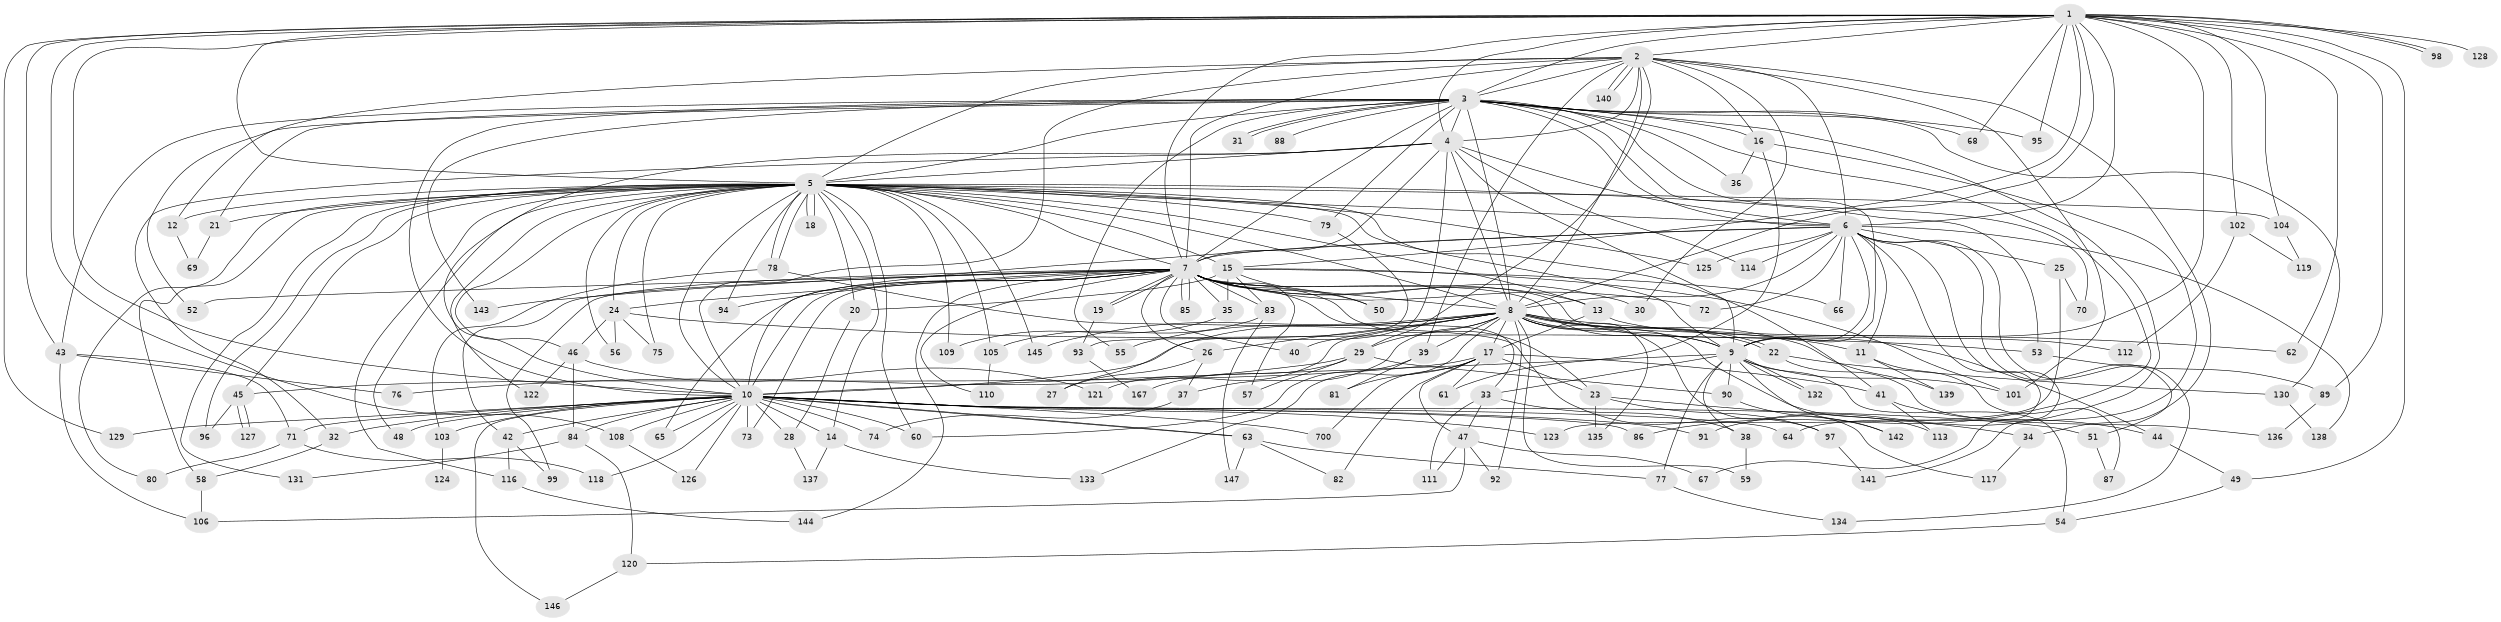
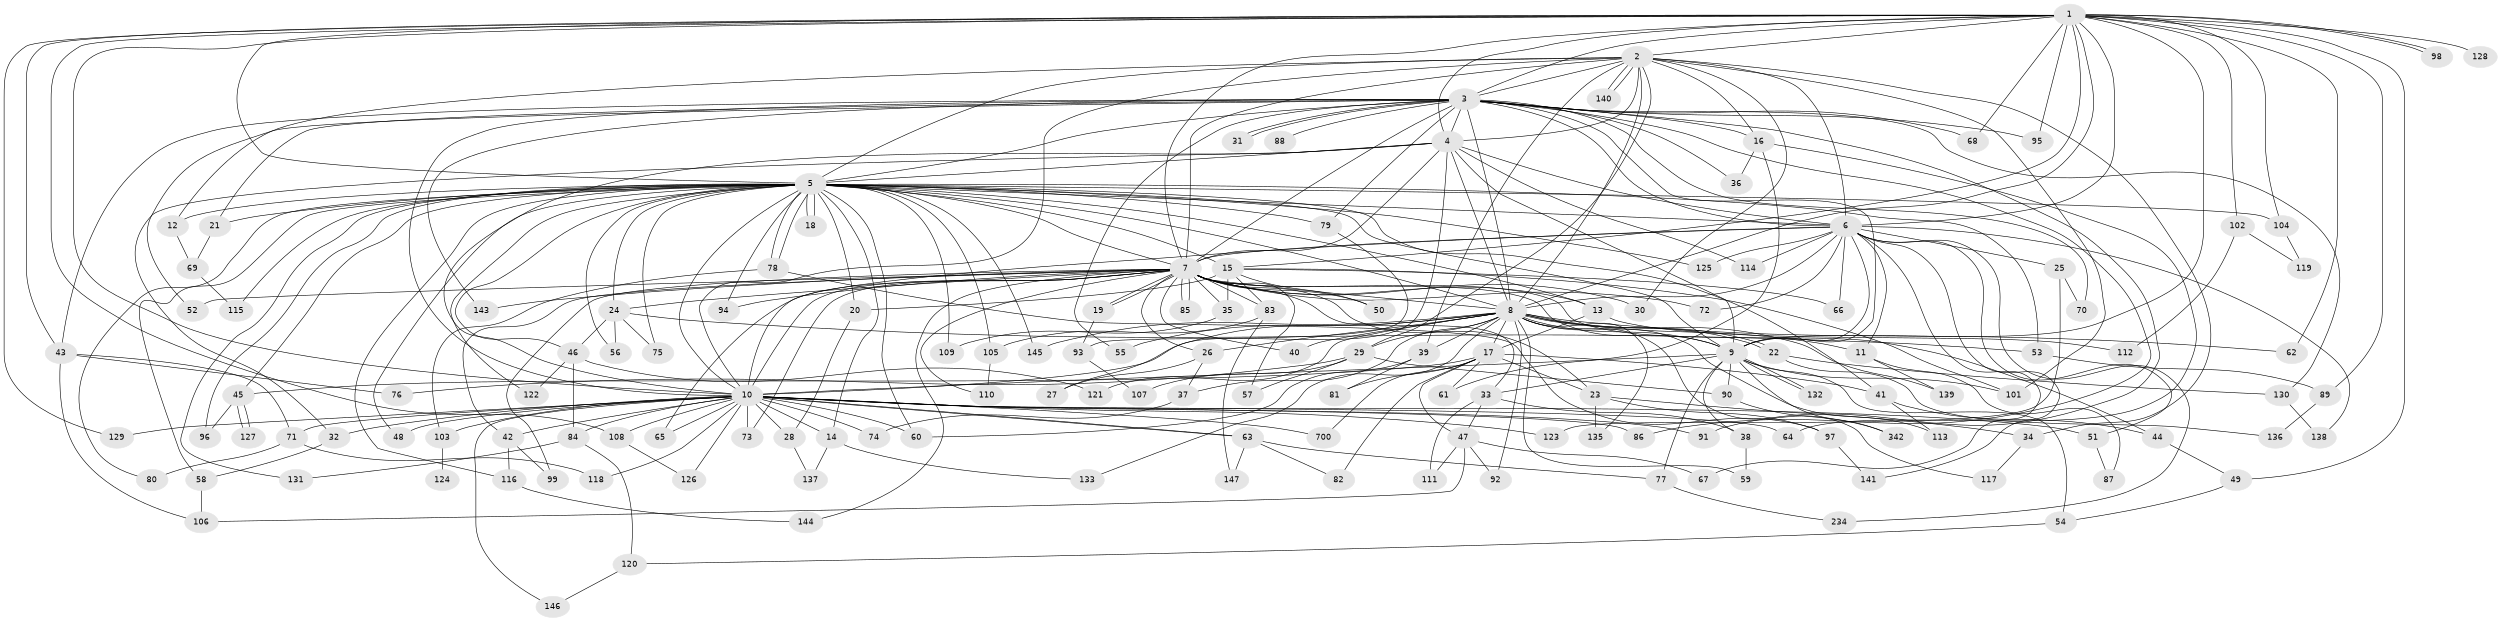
none -> (236, 311)
(1140, 395) -> (1140, 395)
(1896, 438) -> (1896, 438)
(1839, 522) -> (1839, 522)
